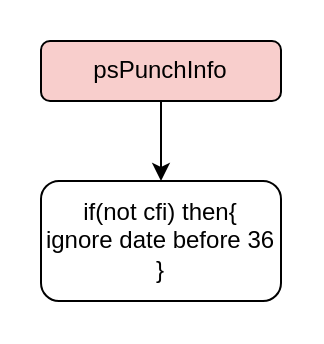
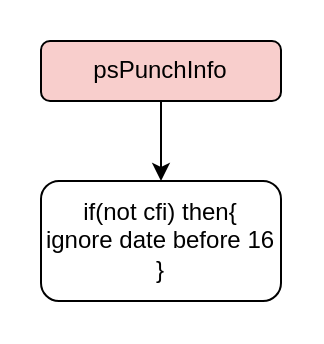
(161, 241) -> (161, 241)
